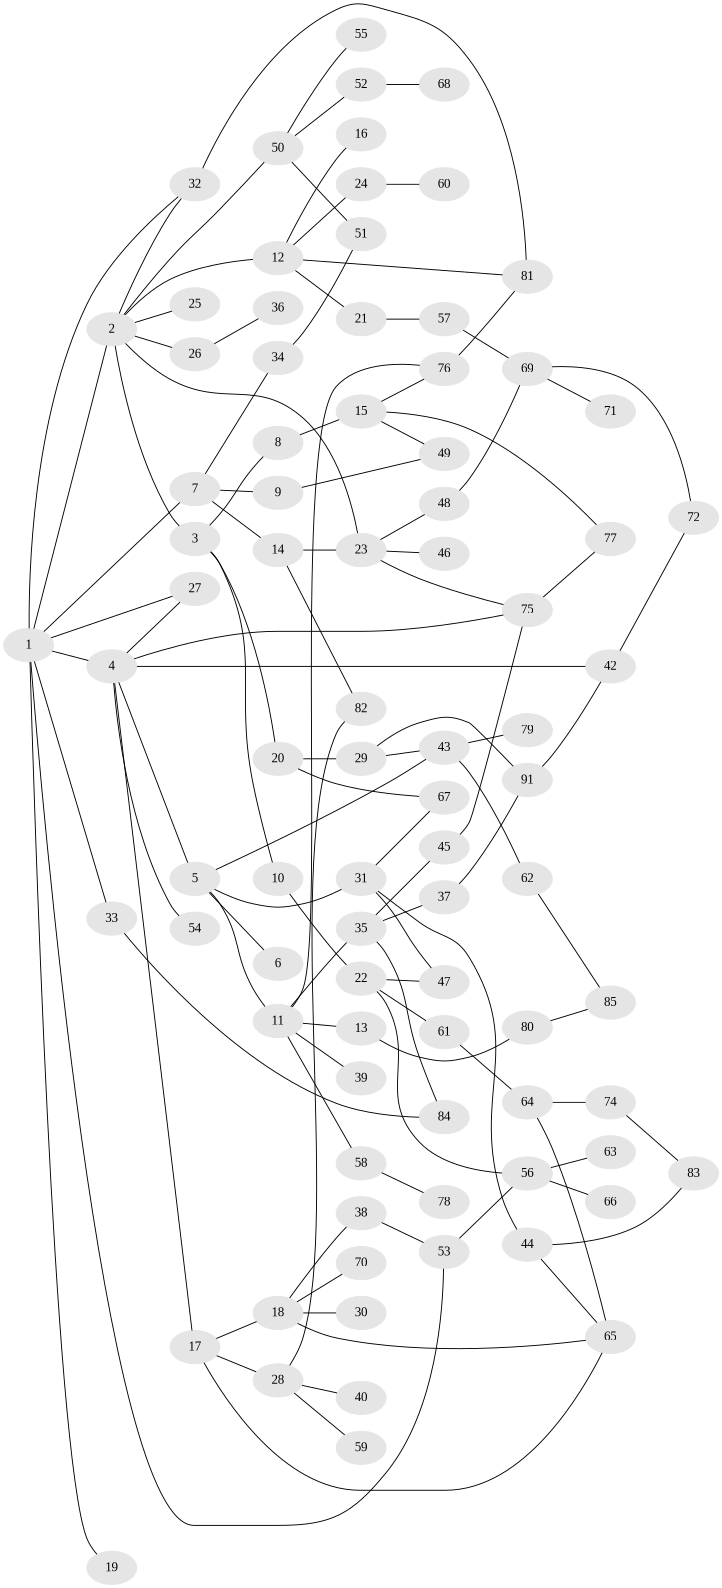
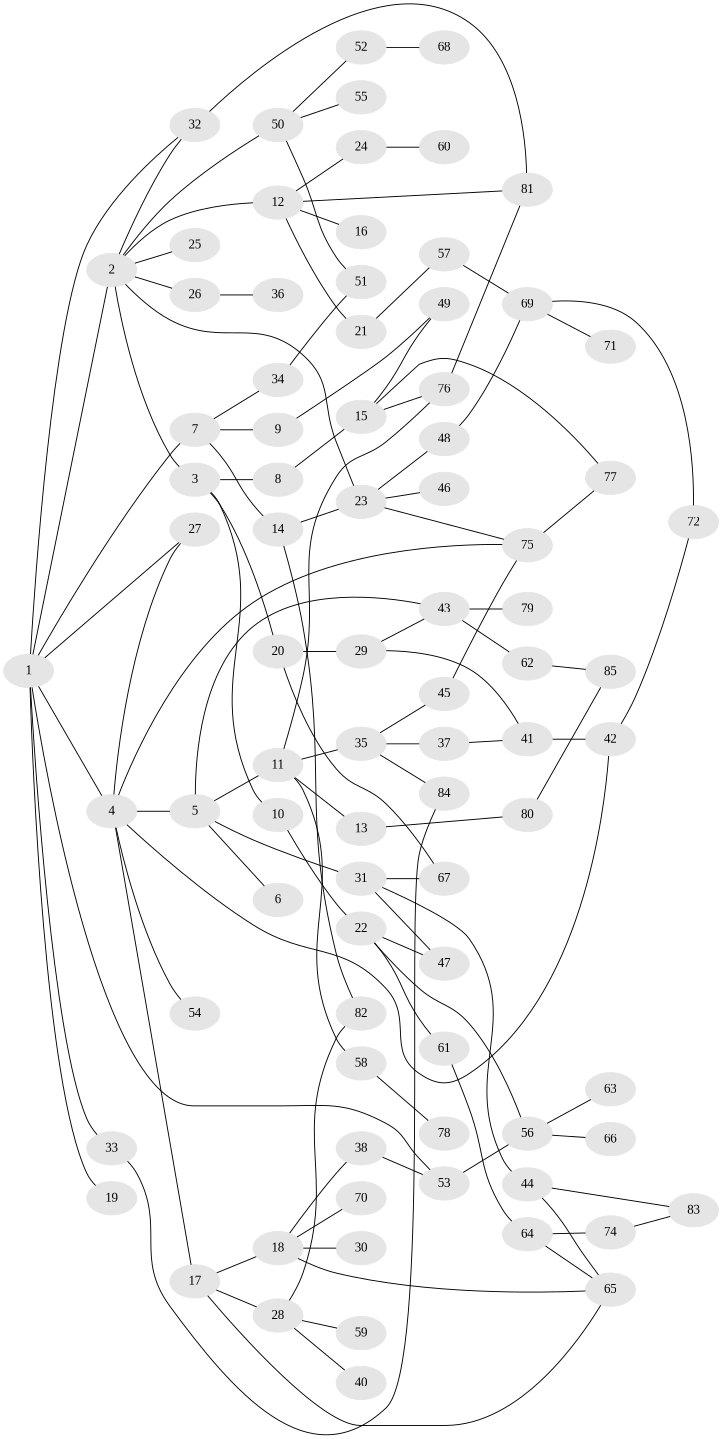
(527, 780) -> (527, 739)
(361, 1078) -> none
